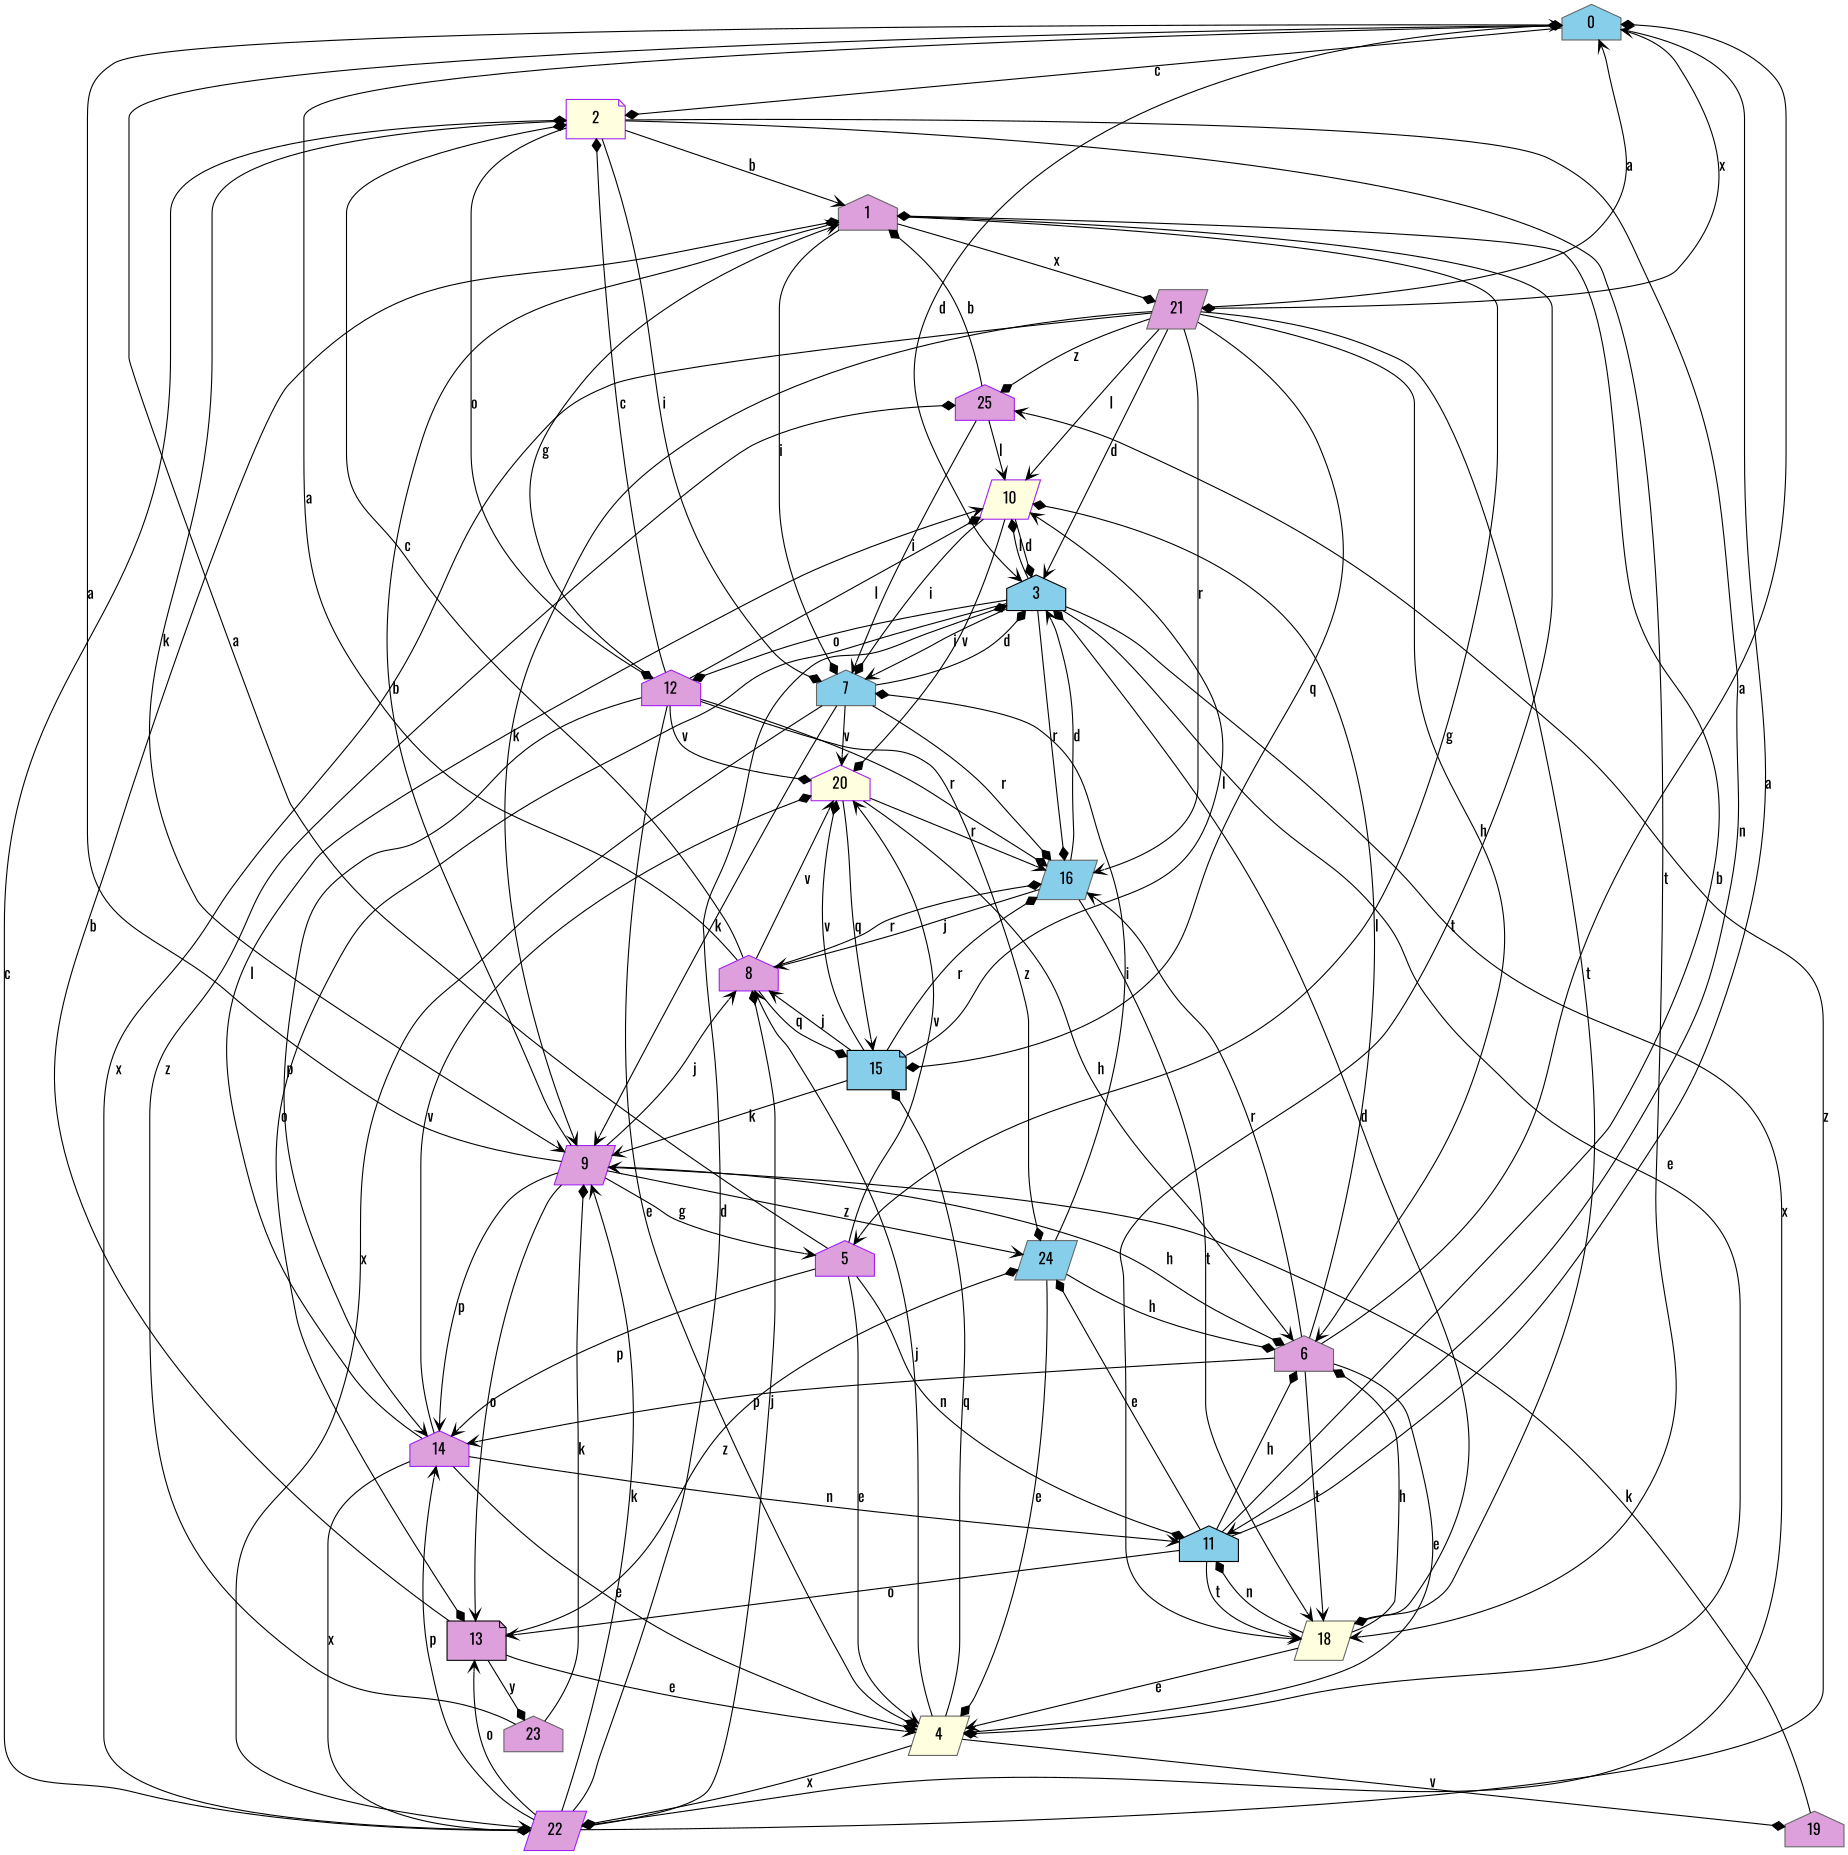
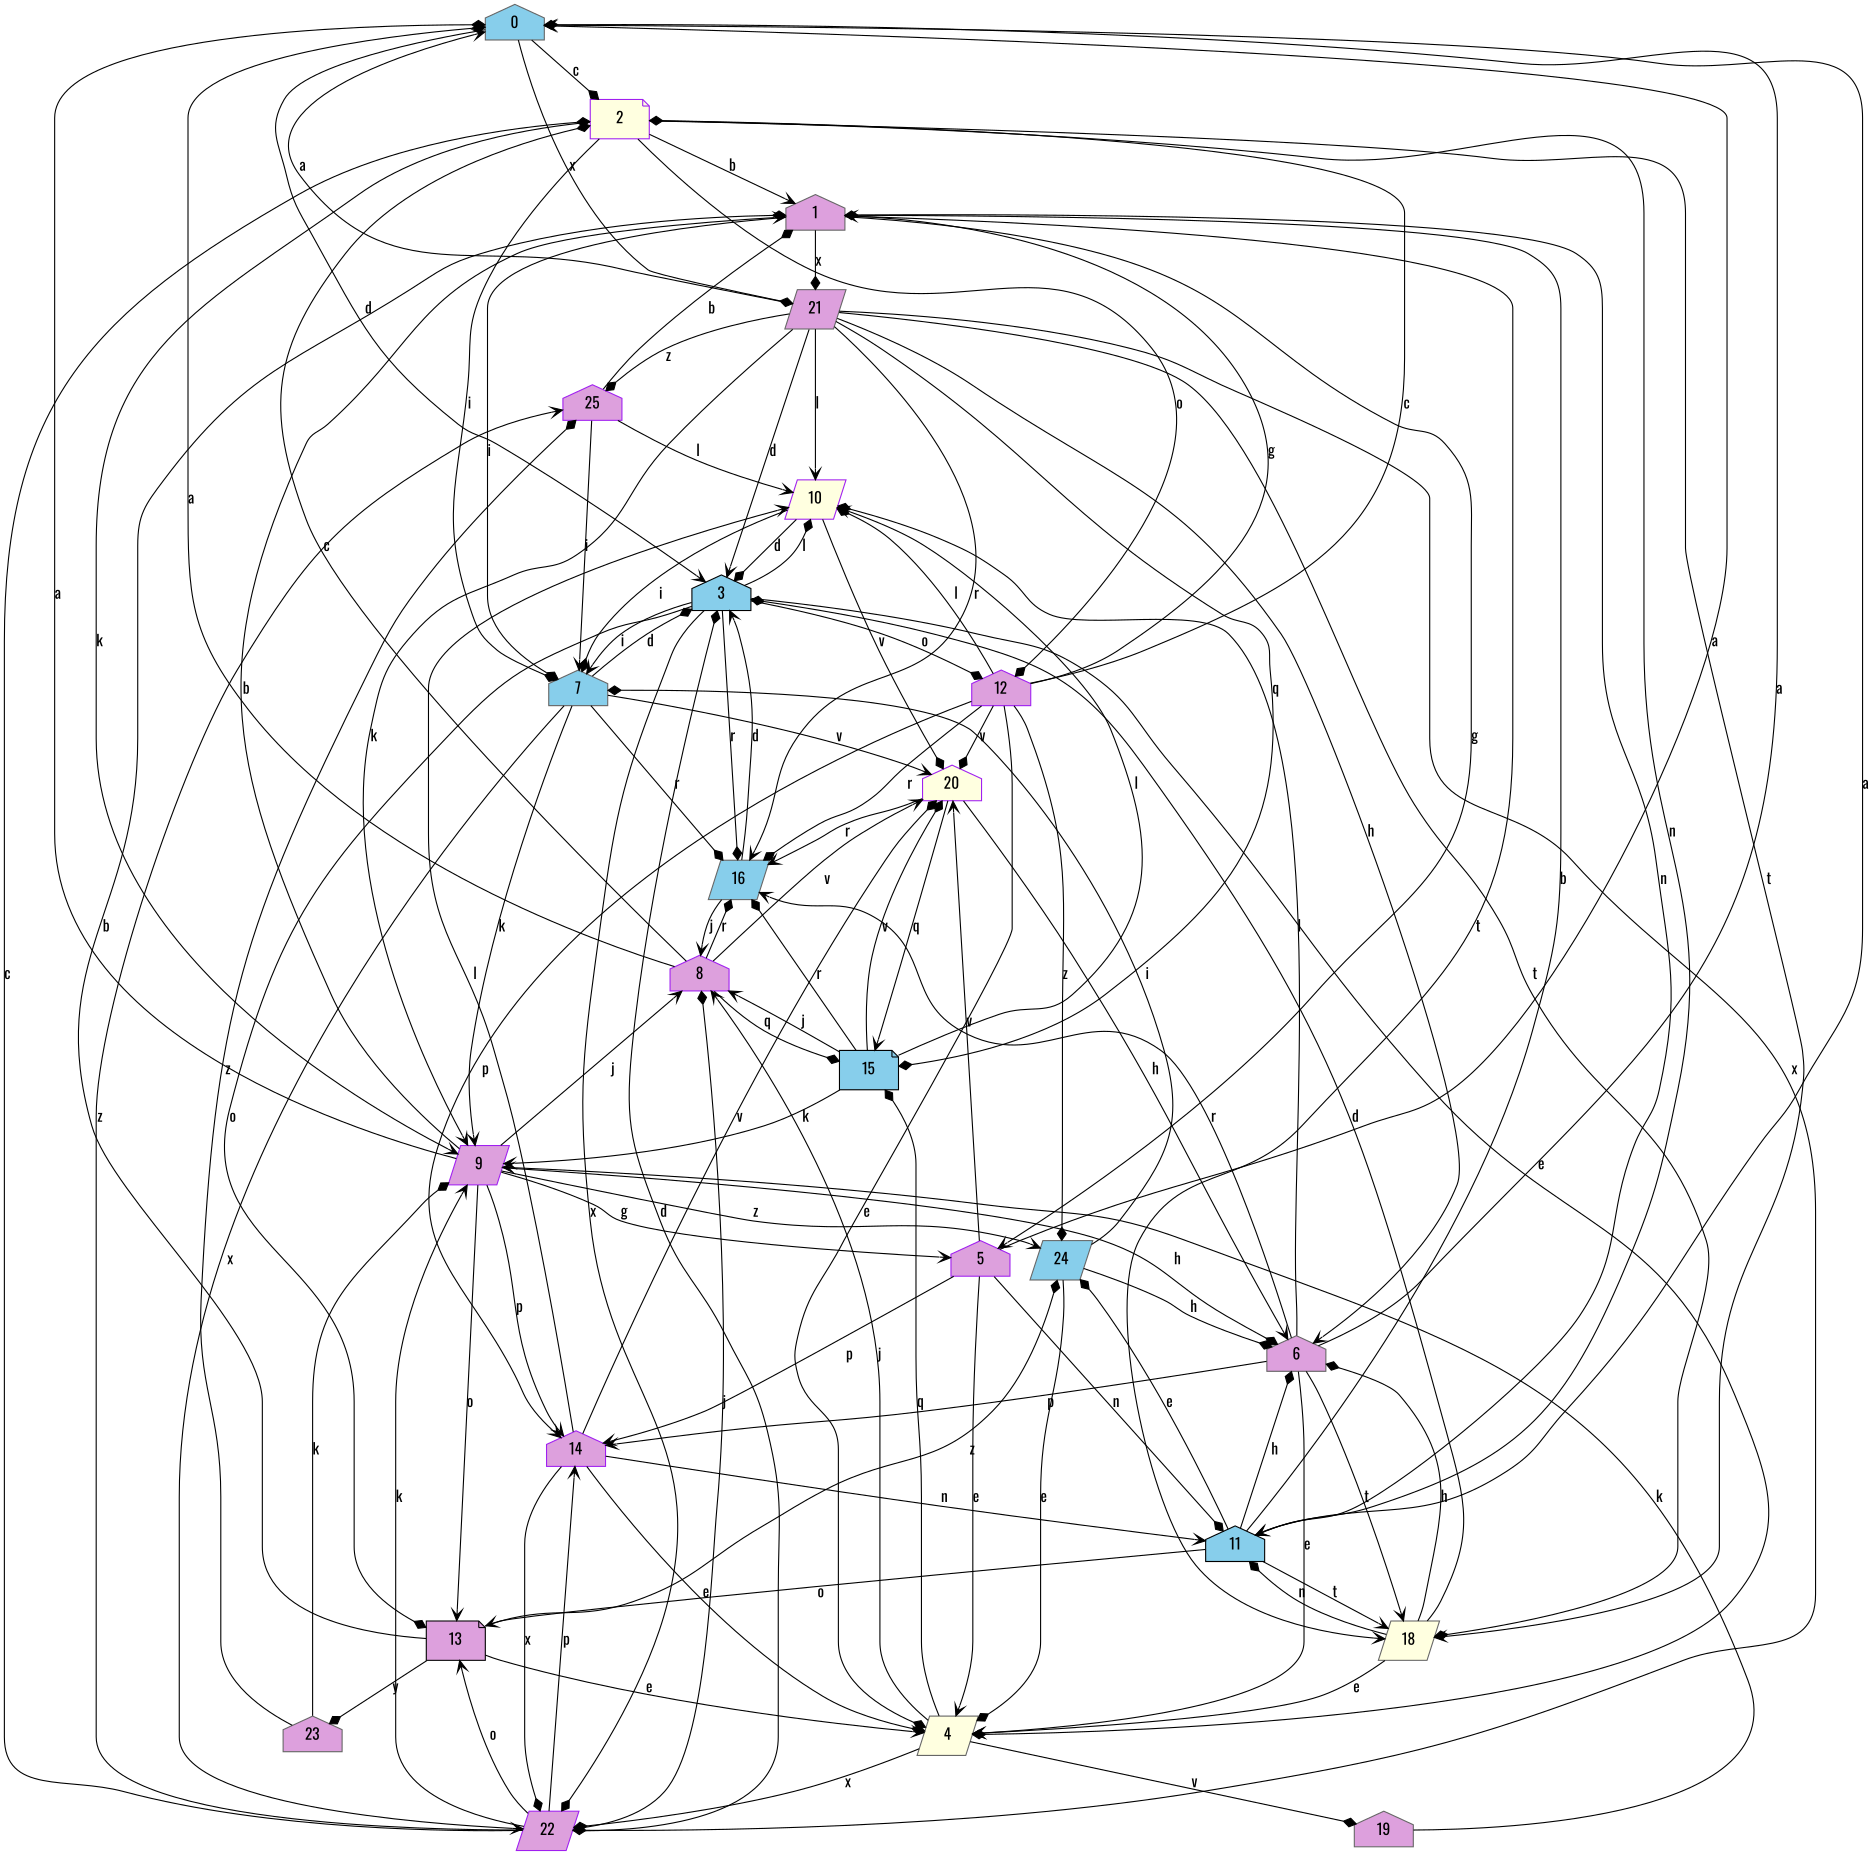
none -> (1602, 620)
(1205, 1255) -> none
